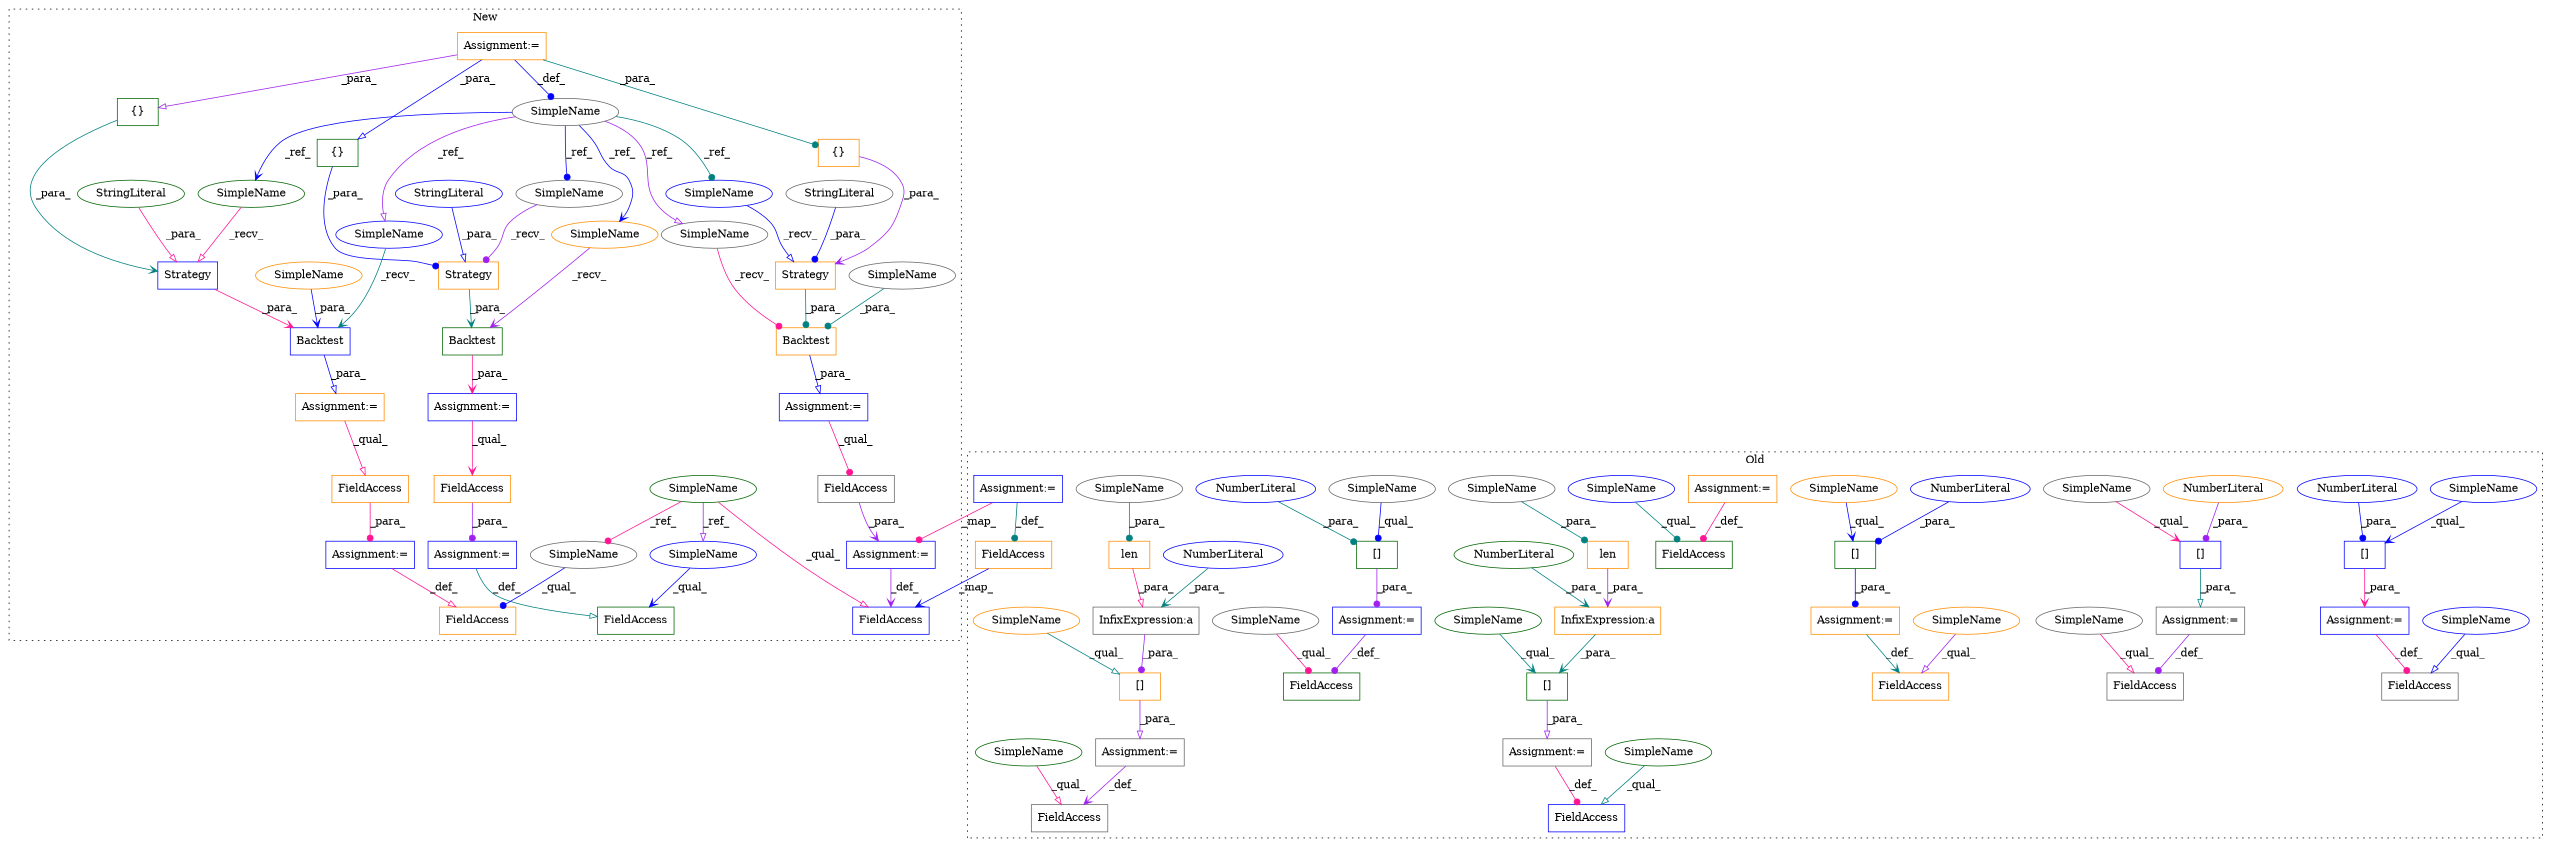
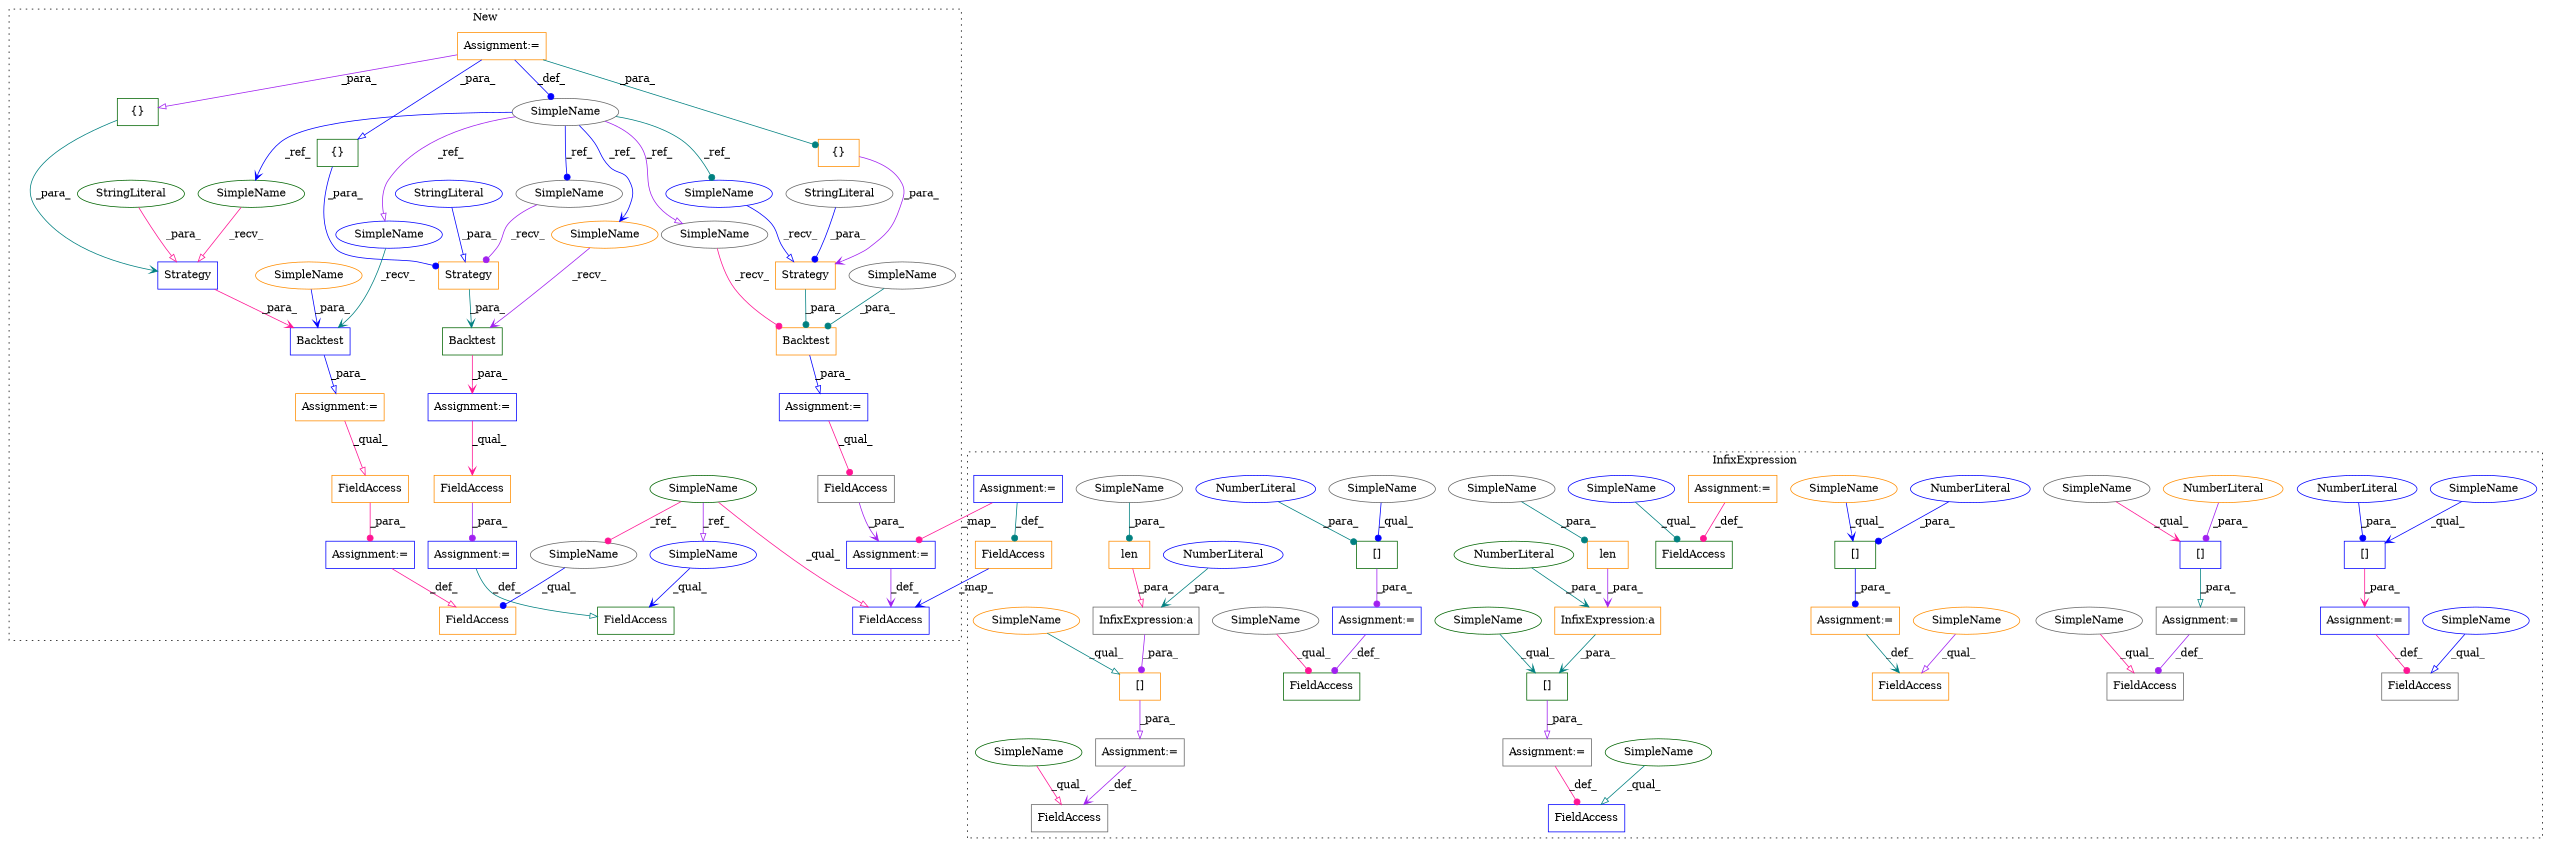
(1755, 461) -> (1755, 461)
